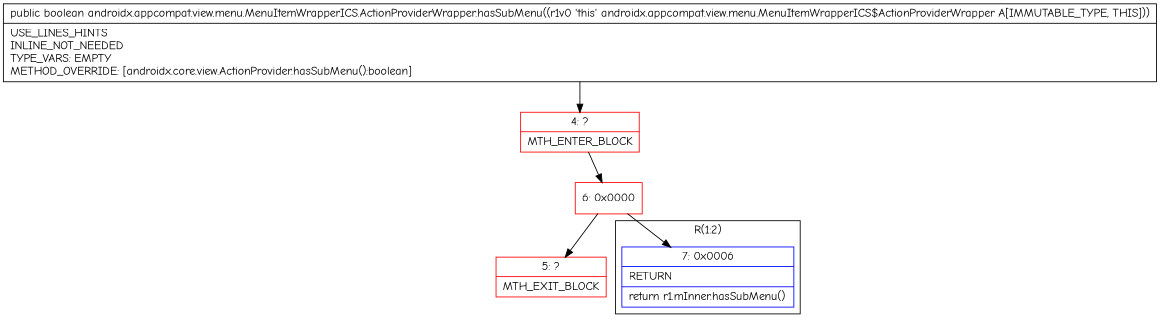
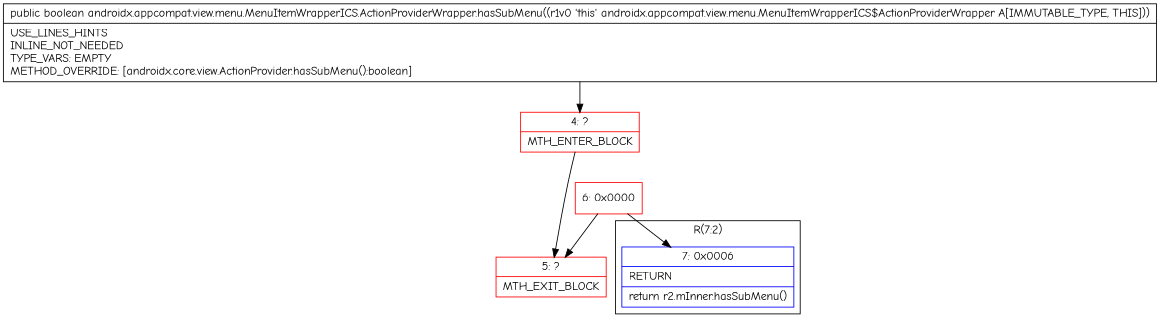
(593, 163) -> (564, 200)
(708, 230) -> (708, 230)
(707, 297) -> (708, 297)
